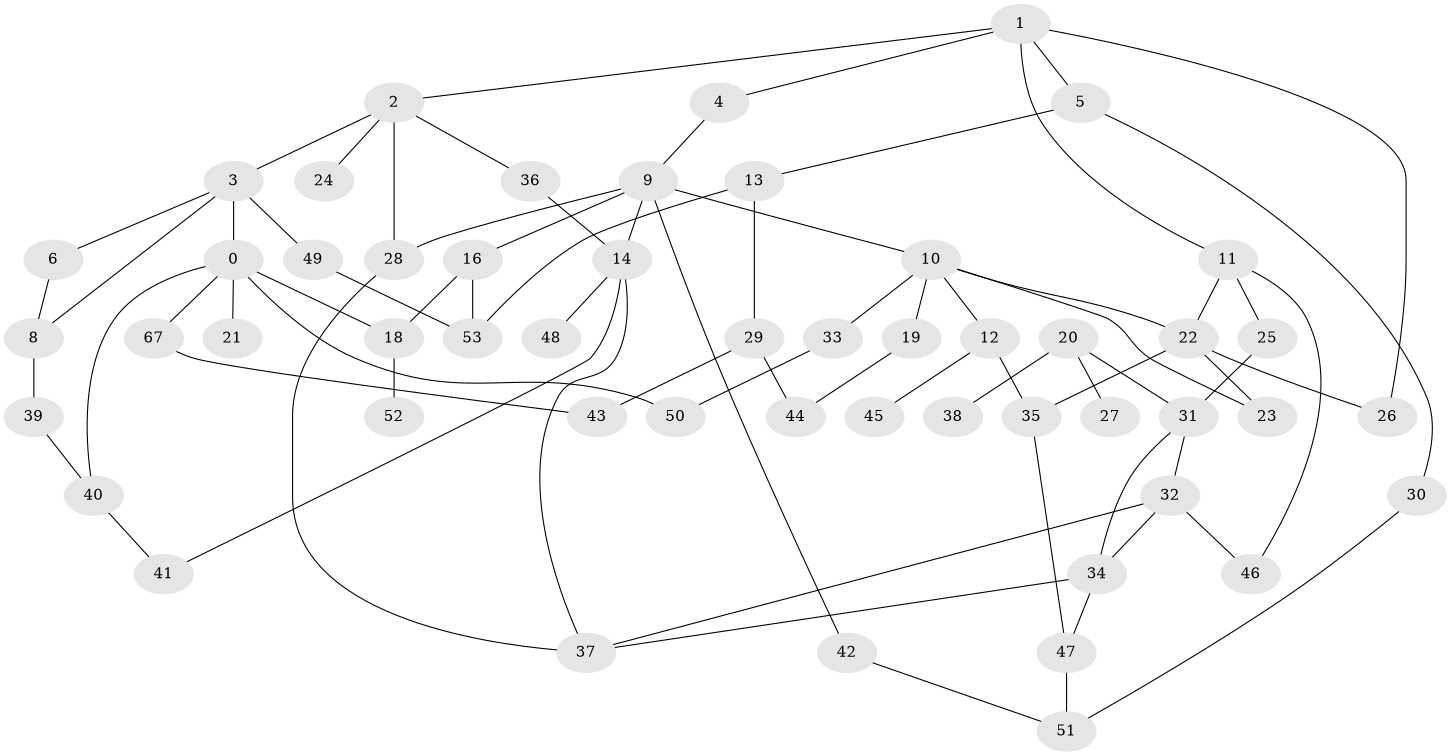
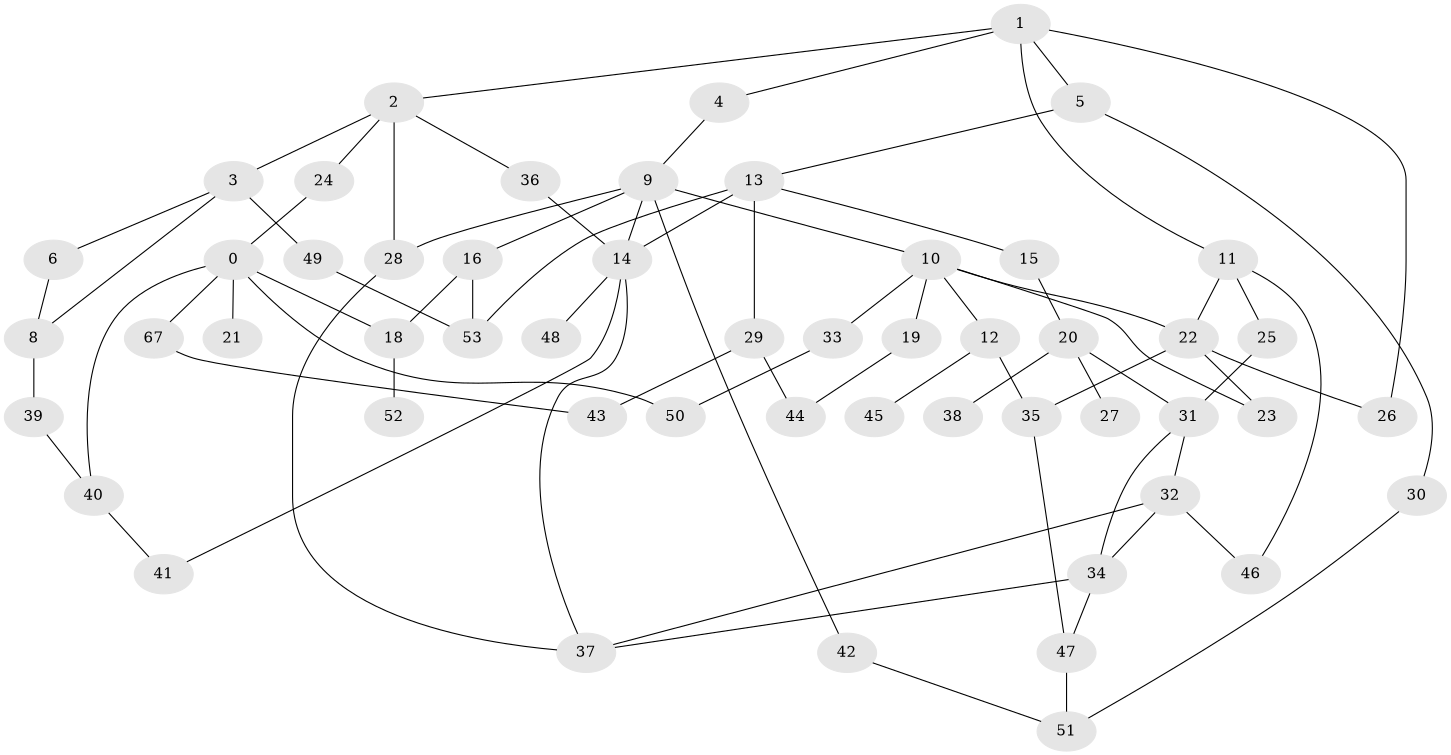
(234, 221) -> (282, 218)
none -> (688, 221)
none -> (1029, 260)
